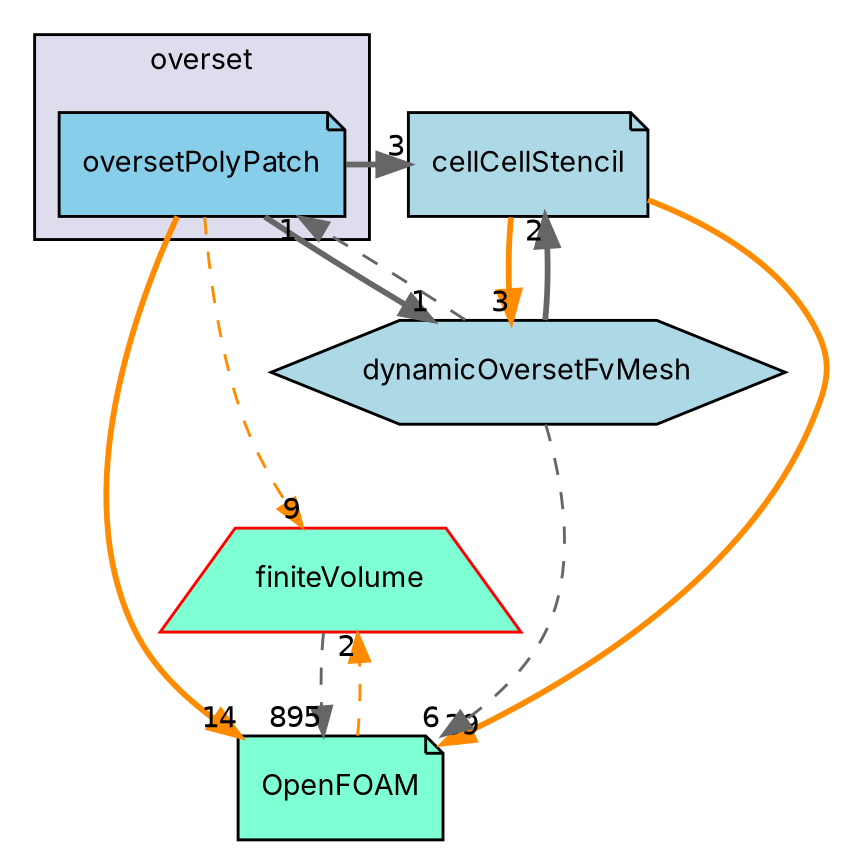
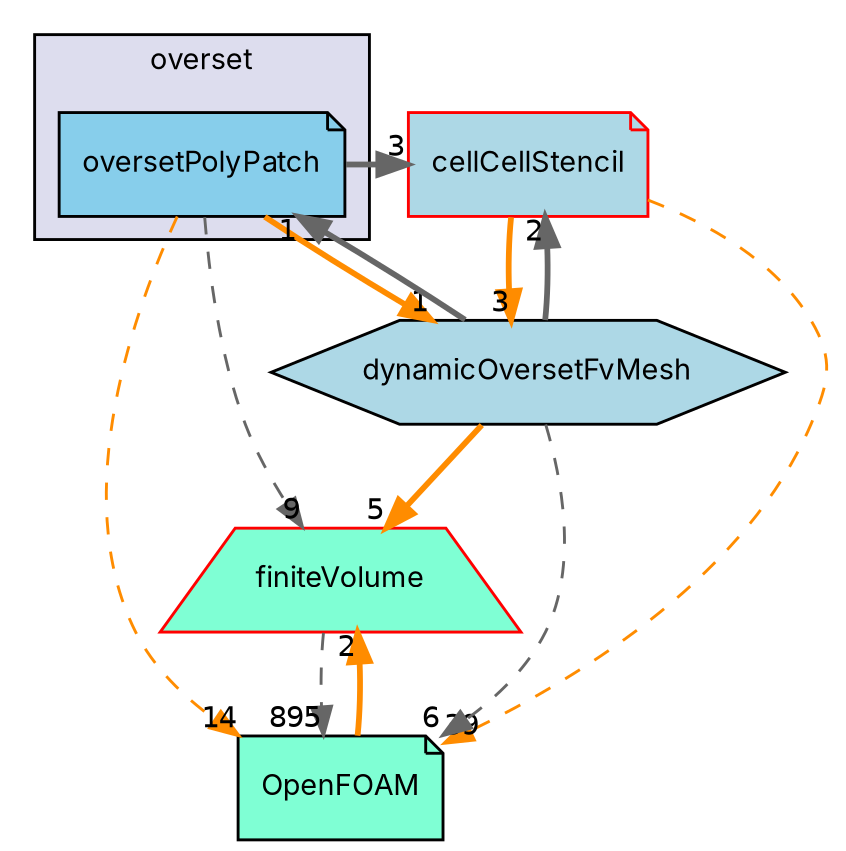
(528, 165) -> (528, 165)
(334, 261) -> (334, 261)
(395, 275) -> (395, 275)
(227, 365) -> (227, 365)
none -> (444, 466)
(107, 480) -> (107, 480)
(774, 490) -> (774, 490)
(360, 699) -> (360, 699)
